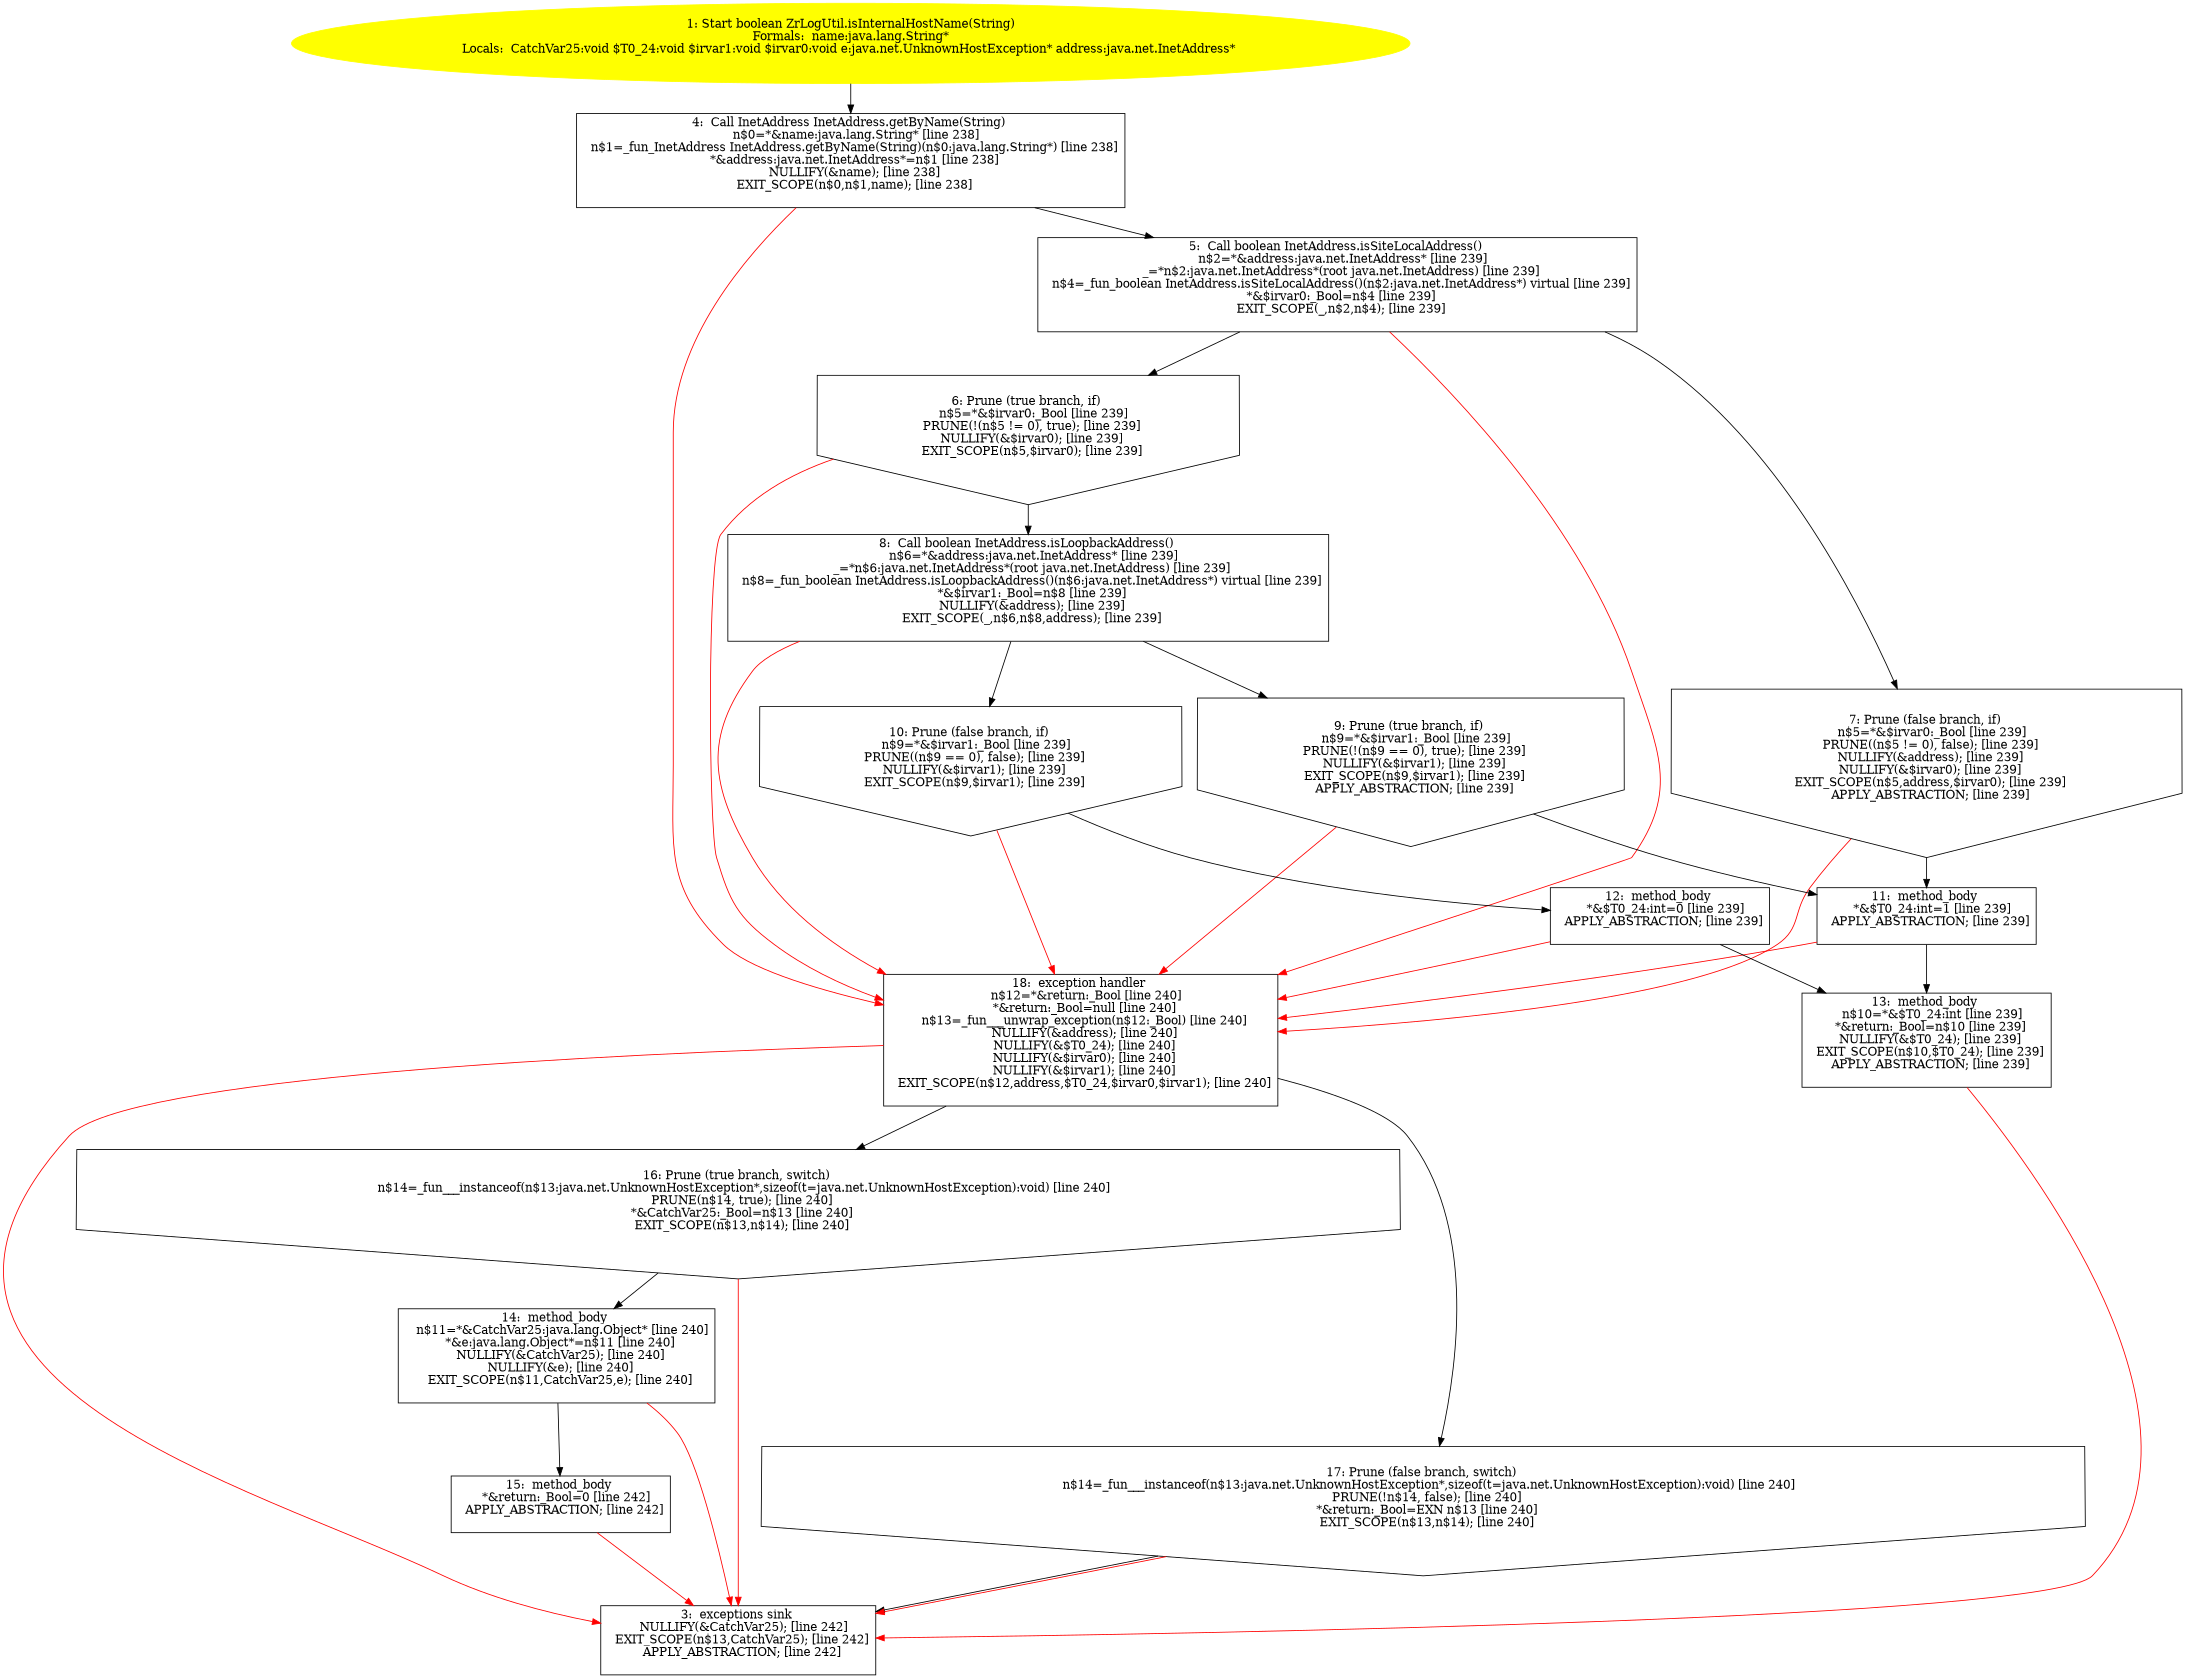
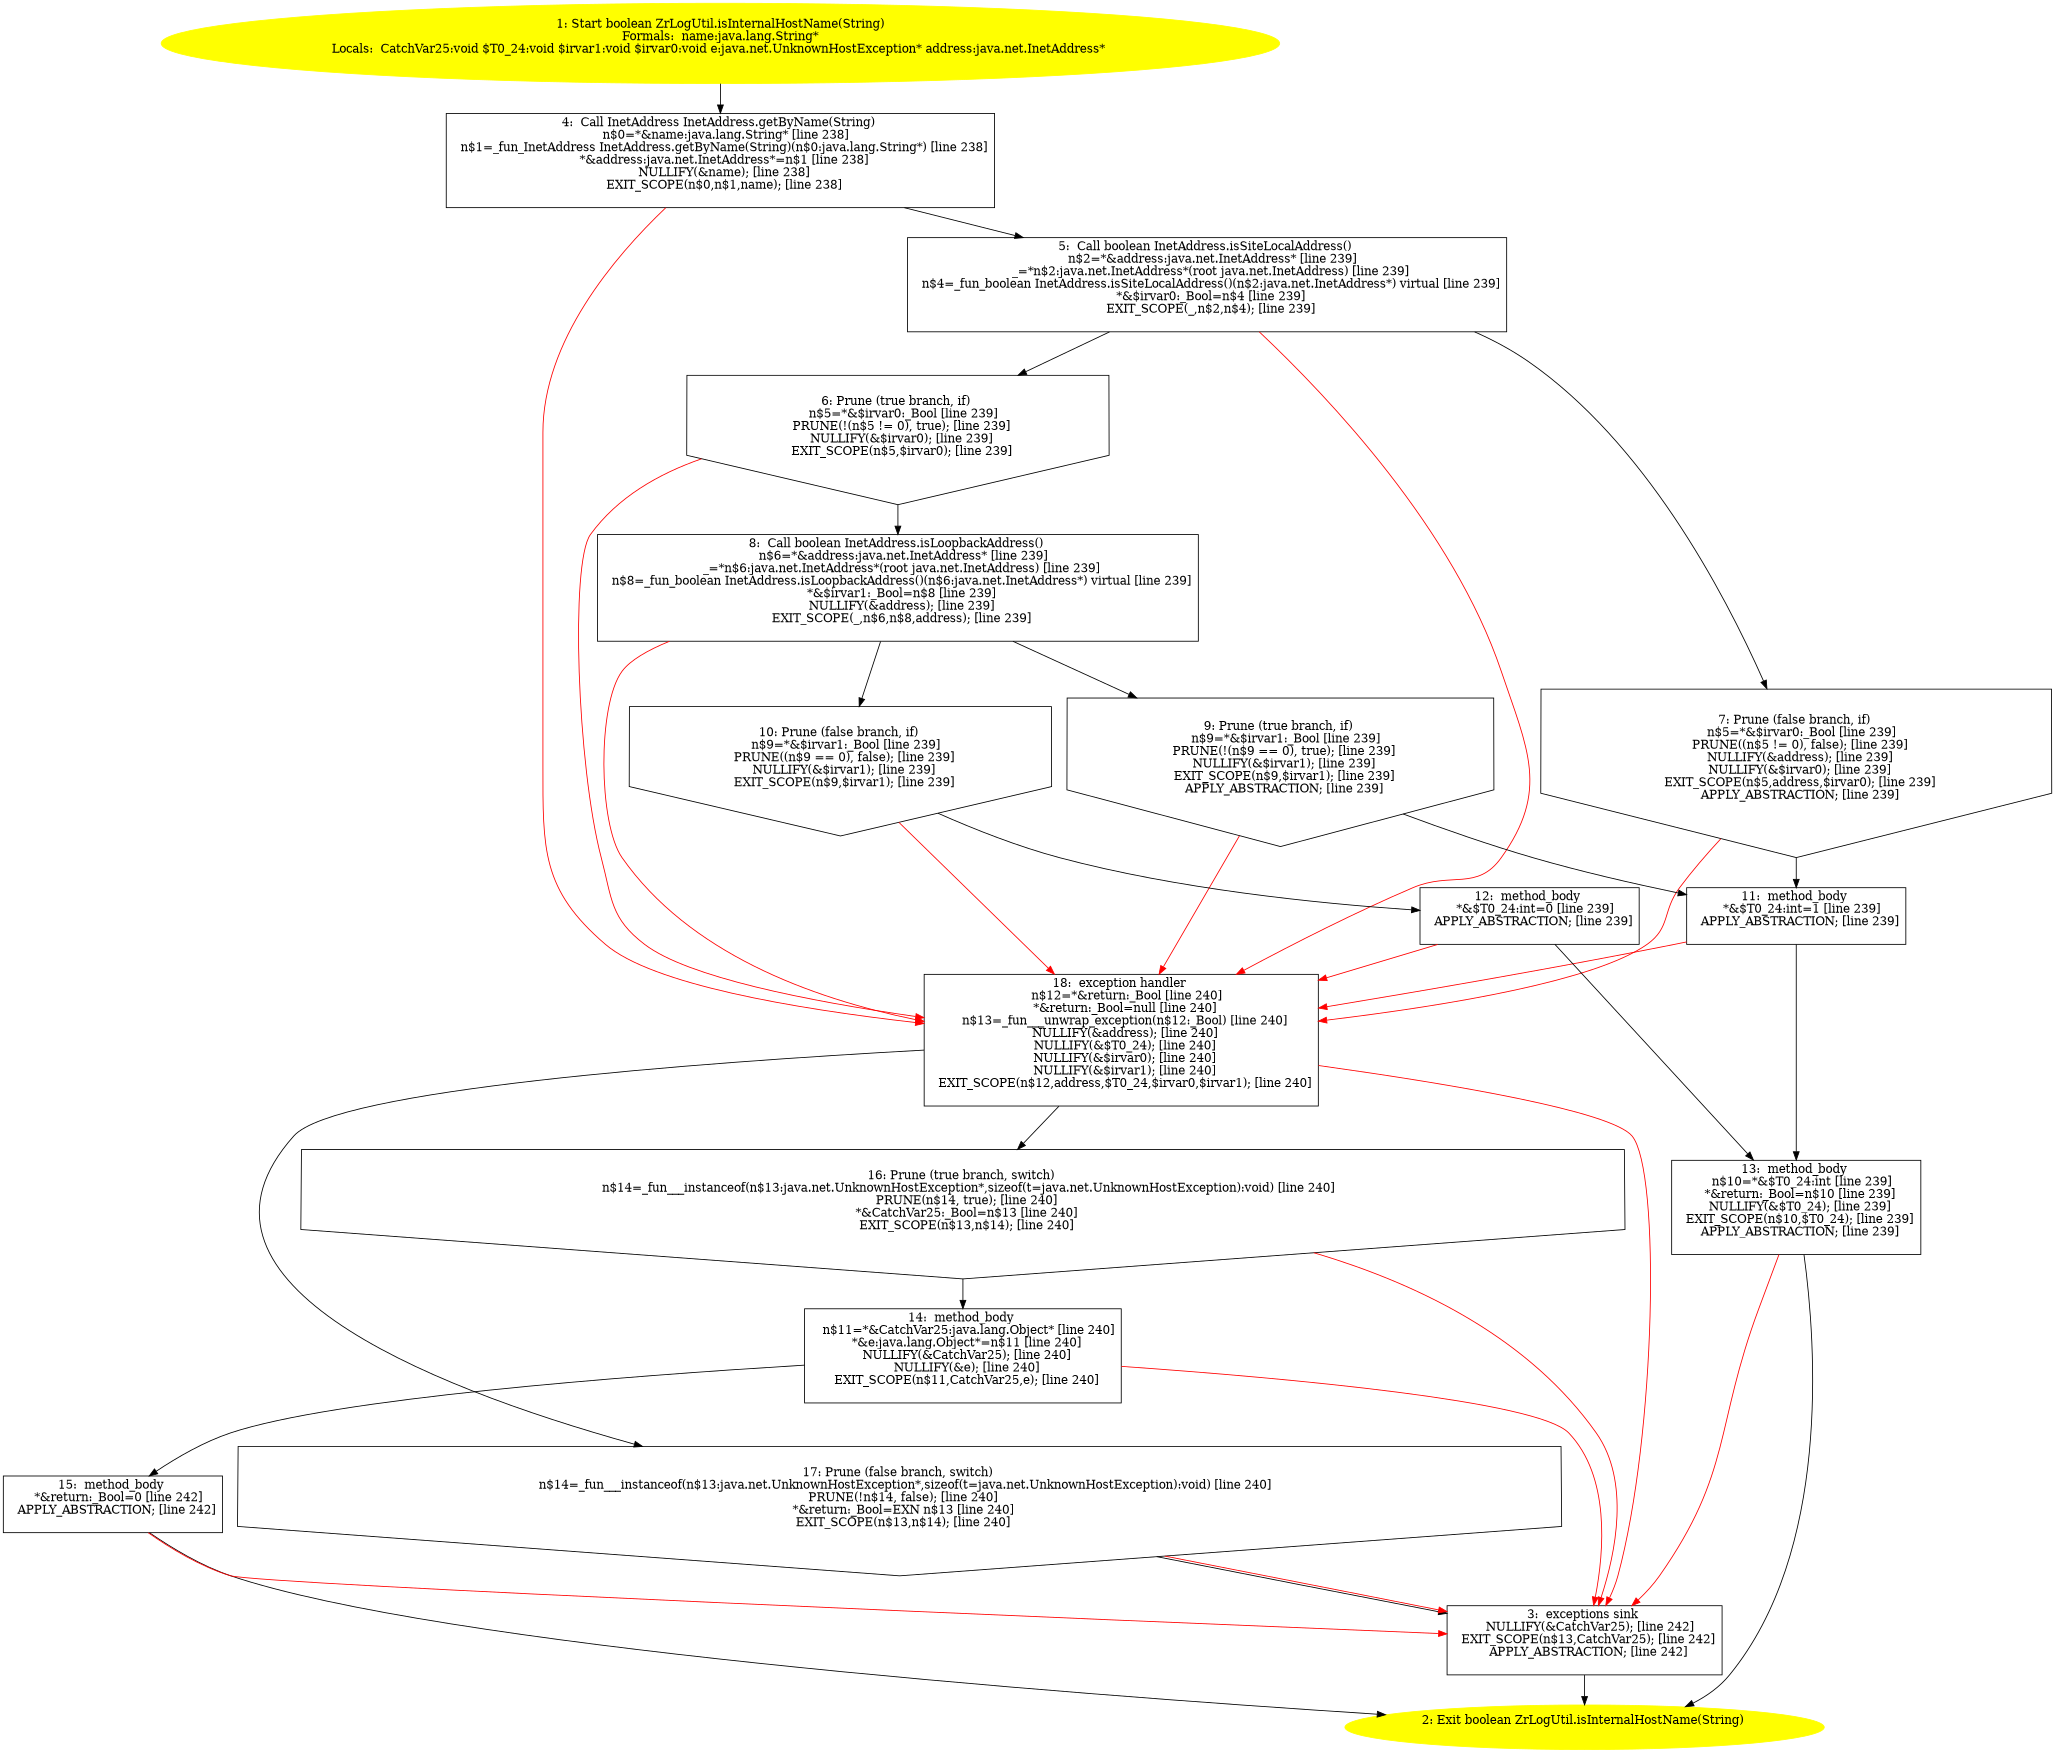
none -> (1585, 1727)
